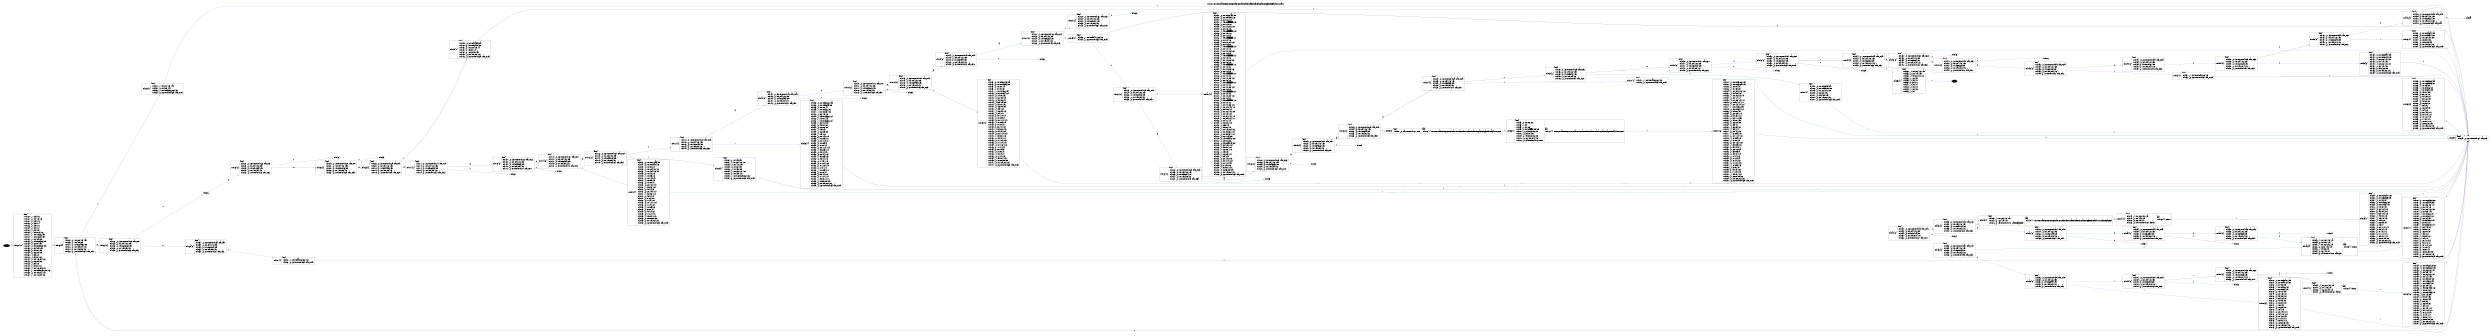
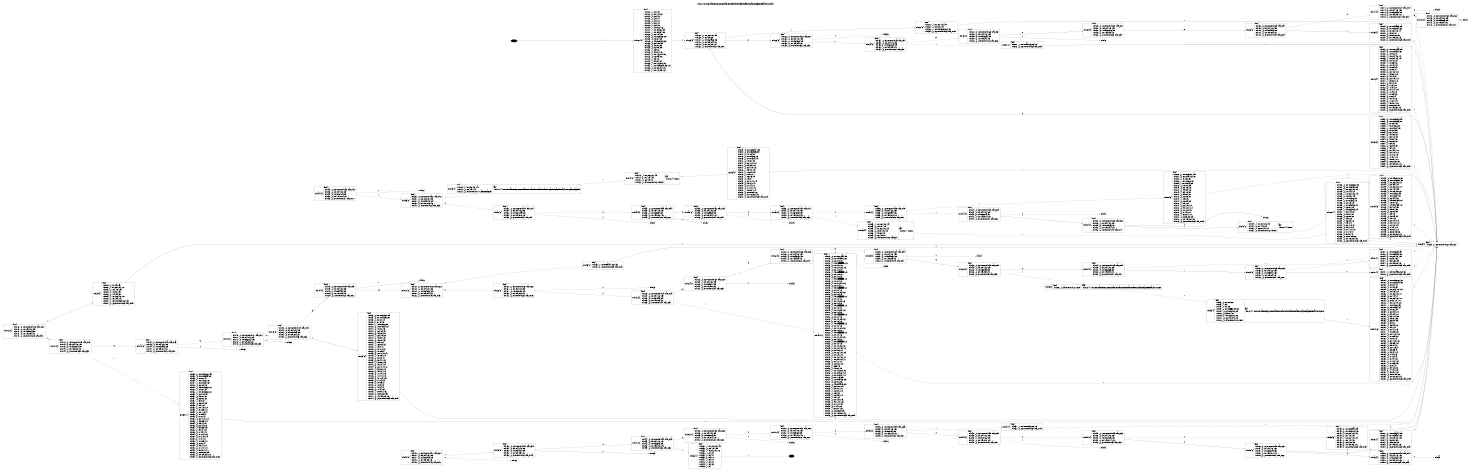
(1110, 65) -> (583, 294)
(1627, 70) -> (1328, 273)
(381, 158) -> none
(559, 161) -> none
(223, 183) -> (932, 41)
(2279, 240) -> (748, 213)
none -> (1103, 448)
